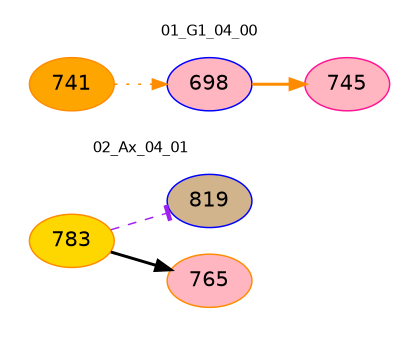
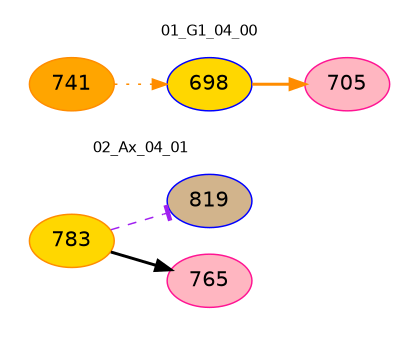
(210, 84) -> (210, 84)
(347, 84) -> (347, 84)
(210, 281) -> (210, 281)
